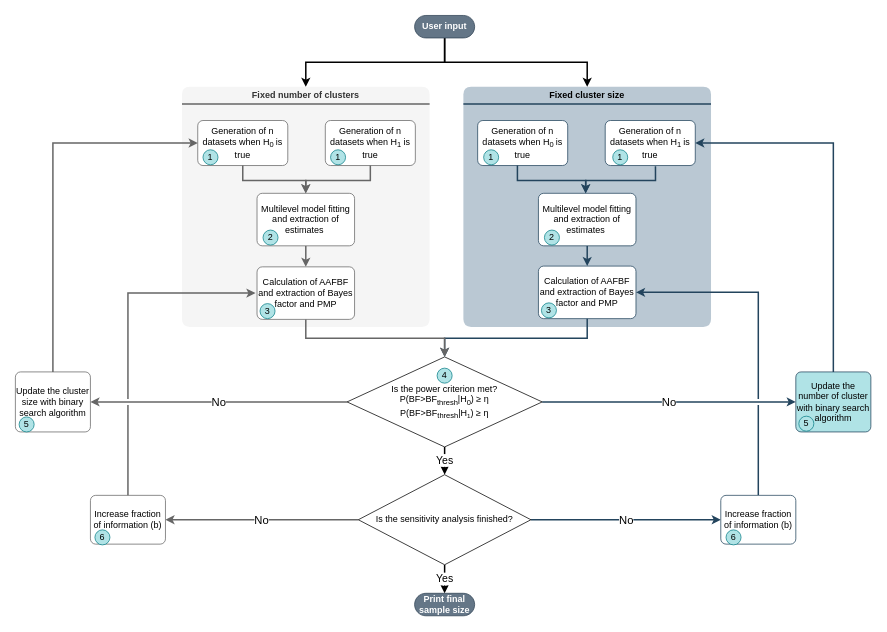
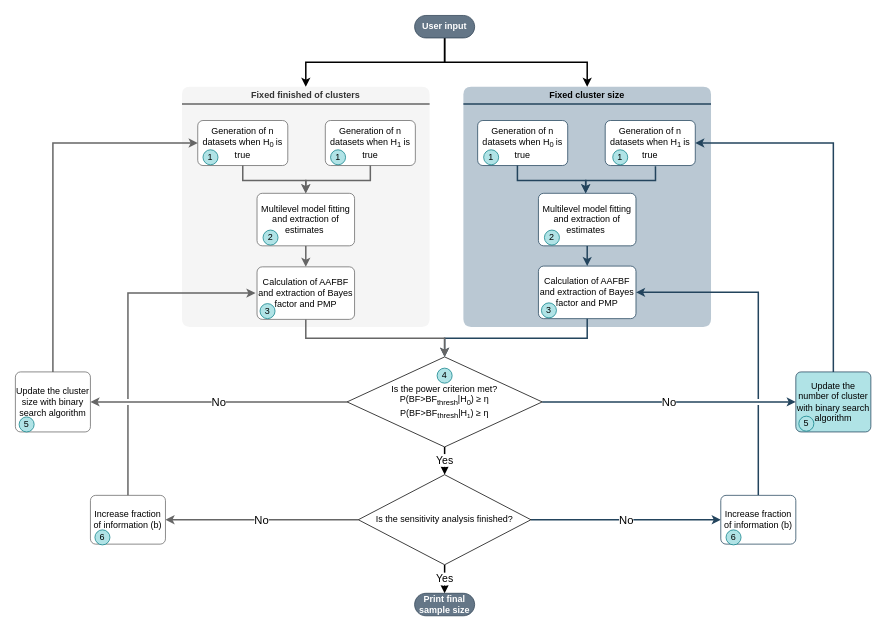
(306, 96) -> (306, 96)
